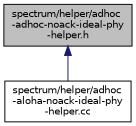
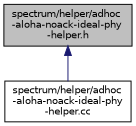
(68, 25) -> (68, 25)
